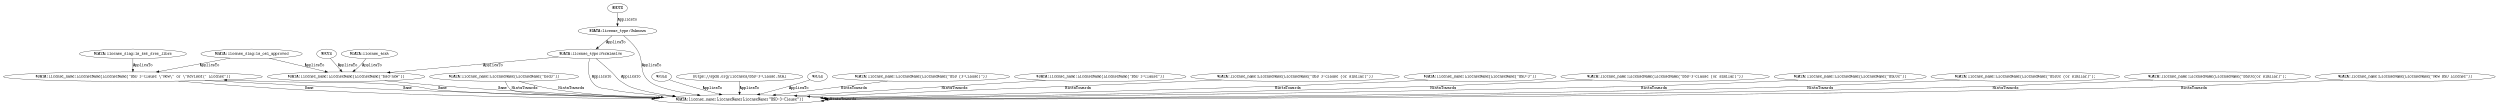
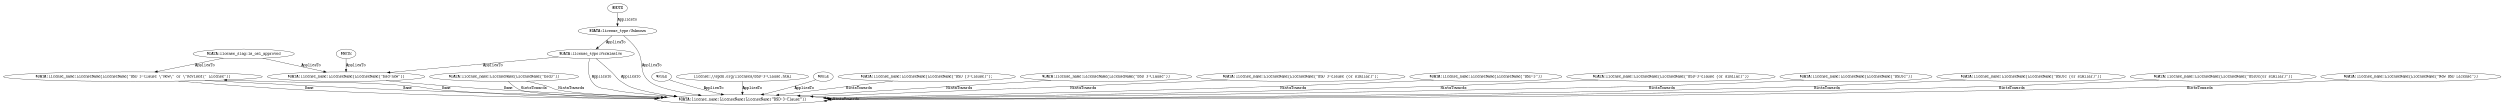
(133, 54) -> none
(369, 54) -> none
(740, 77) -> (742, 77)
